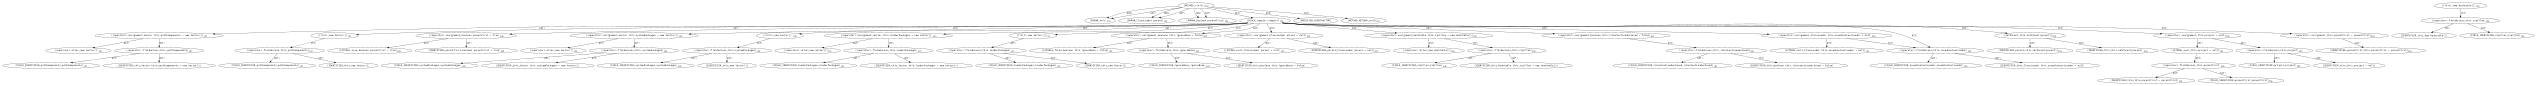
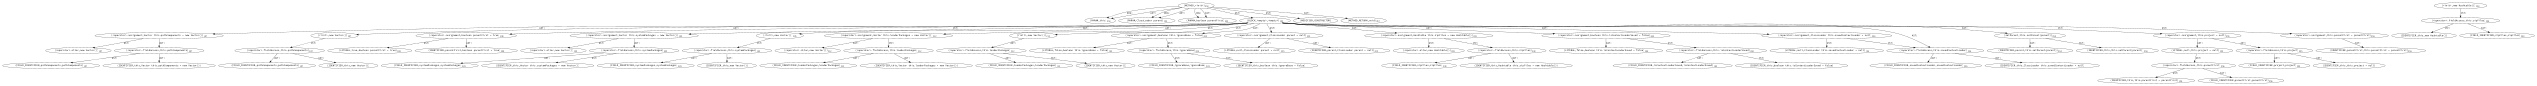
none -> (1606, 51)
